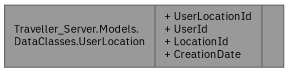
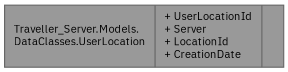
(187, 29) -> (186, 29)
